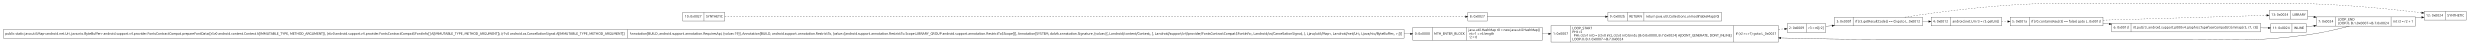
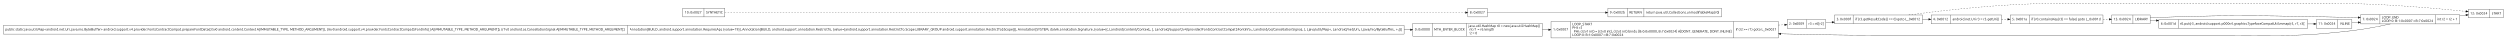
(2456, 16) -> (2496, 13)
(2106, 24) -> (2153, 20)
